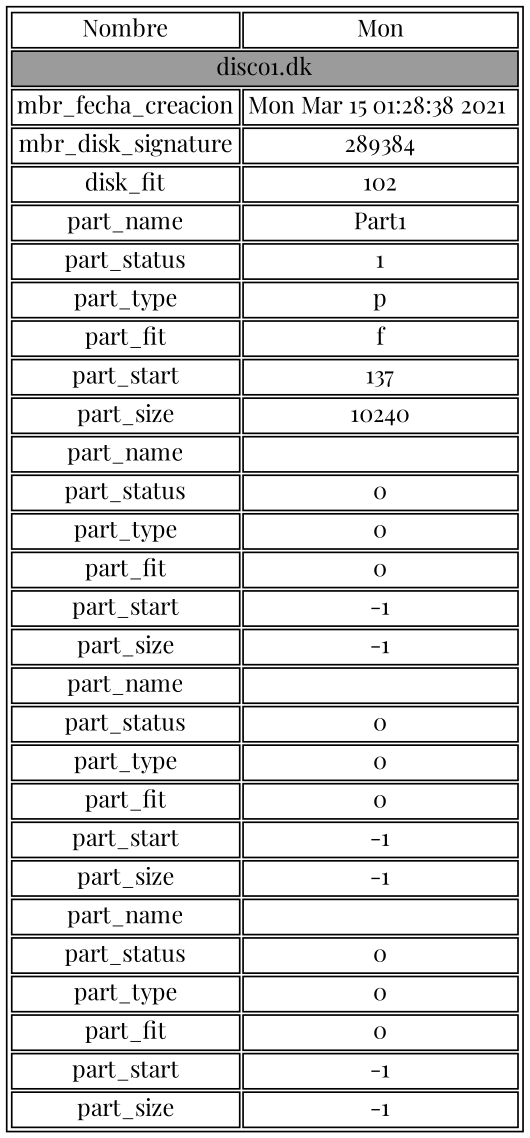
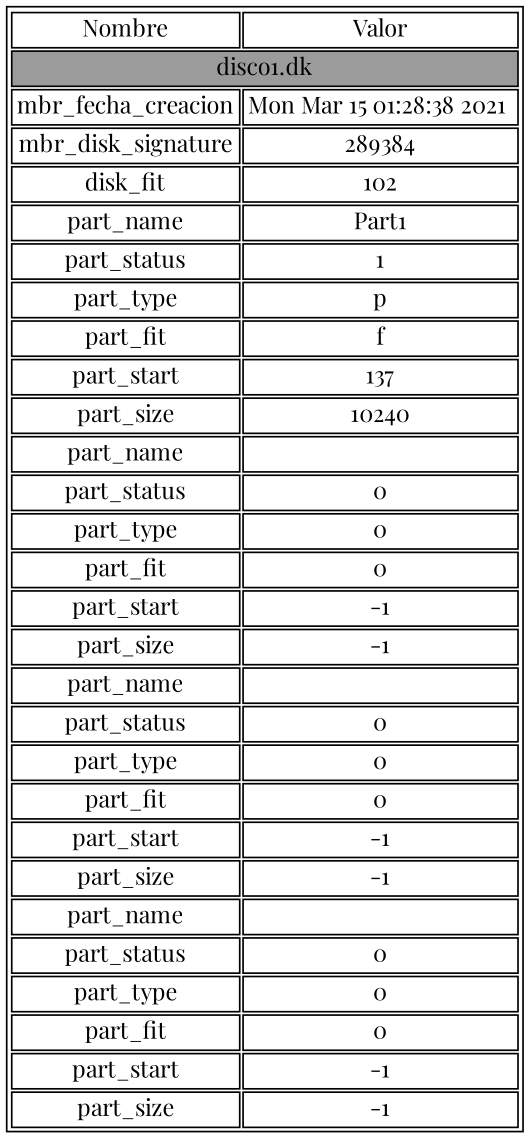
(381, 29) -> (381, 29)
